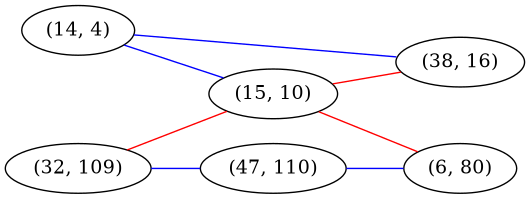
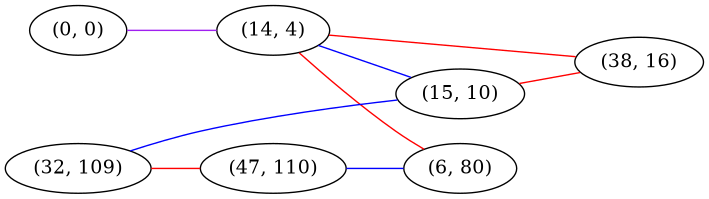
none -> (78, 30)
(265, 46) -> (452, 46)
(177, 131) -> (263, 119)
(368, 132) -> (350, 96)
(176, 168) -> (176, 168)
